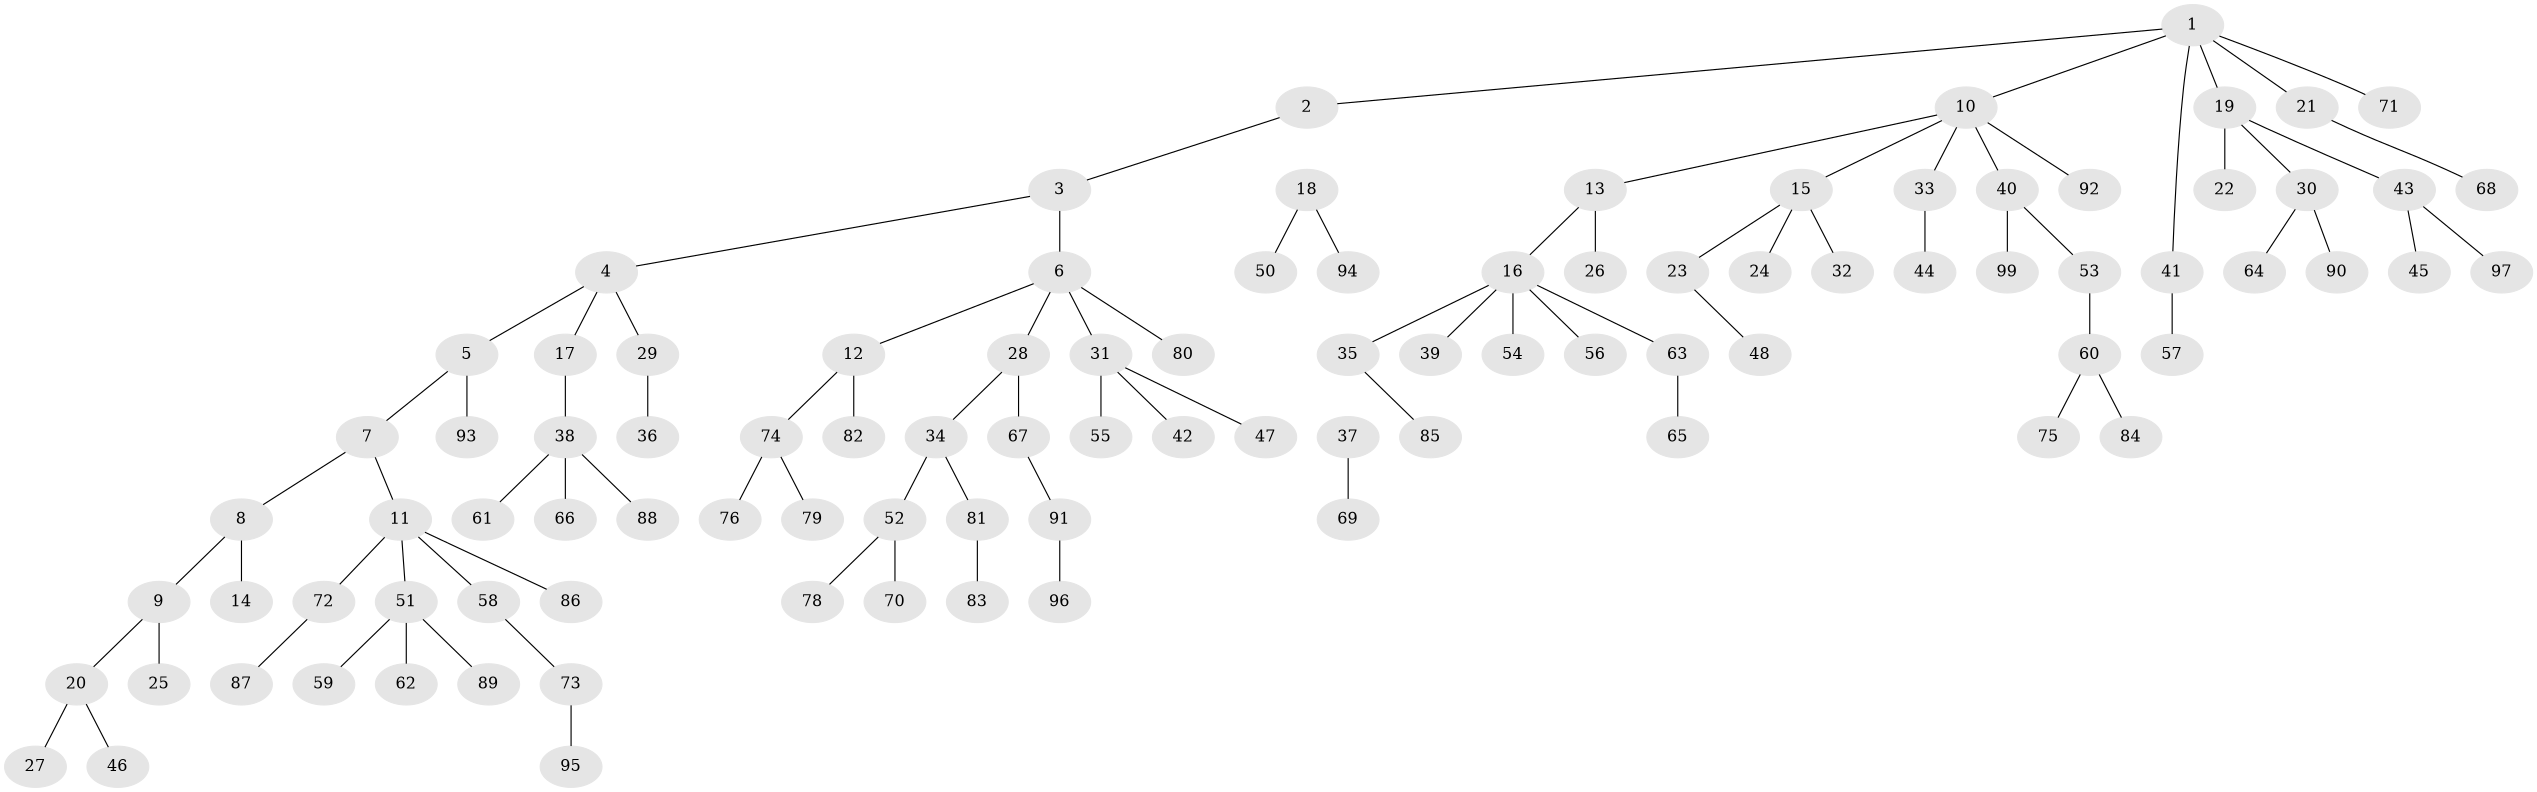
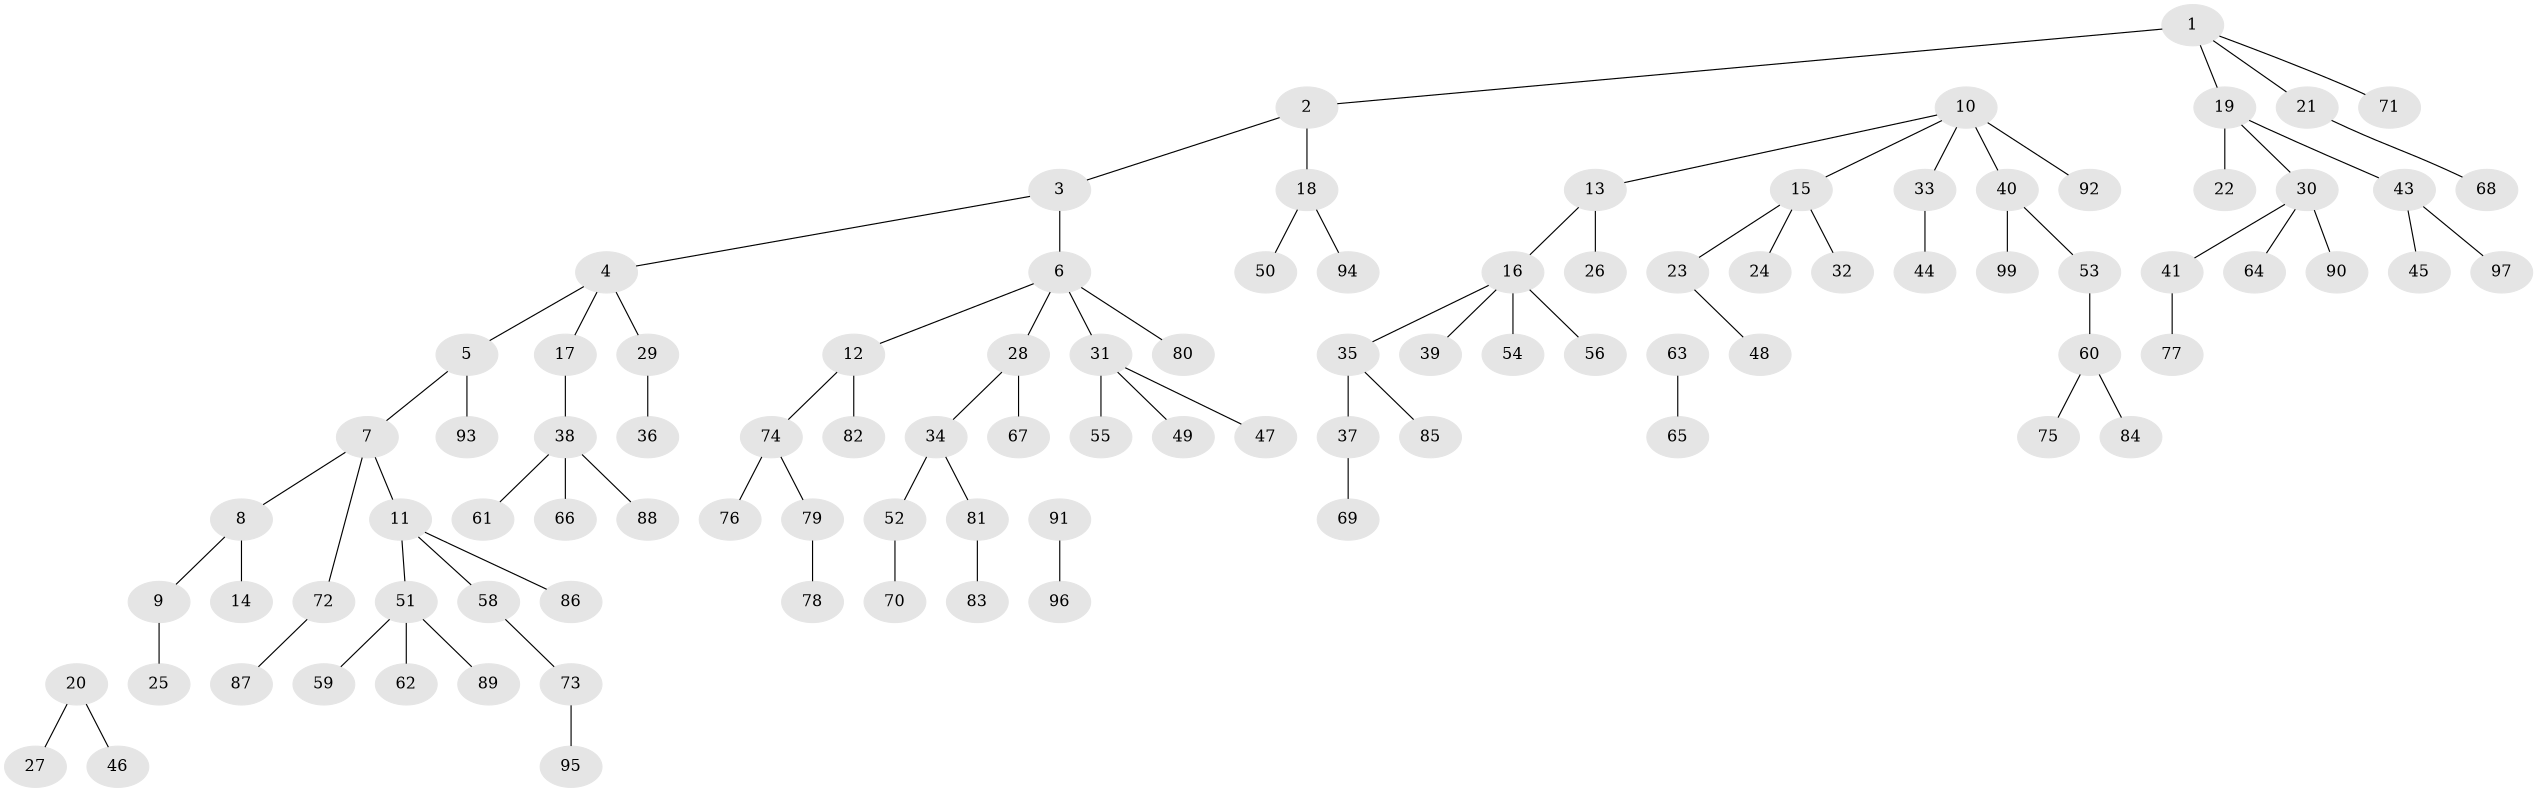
(2079, 66) -> none
(2178, 148) -> (2240, 231)
none -> (1307, 149)
(1595, 314) -> none
(2172, 355) -> (2172, 355)
none -> (1348, 396)
(1183, 437) -> (1183, 437)
(1039, 478) -> none
(362, 561) -> (346, 520)
(854, 561) -> (813, 561)
(118, 643) -> none
